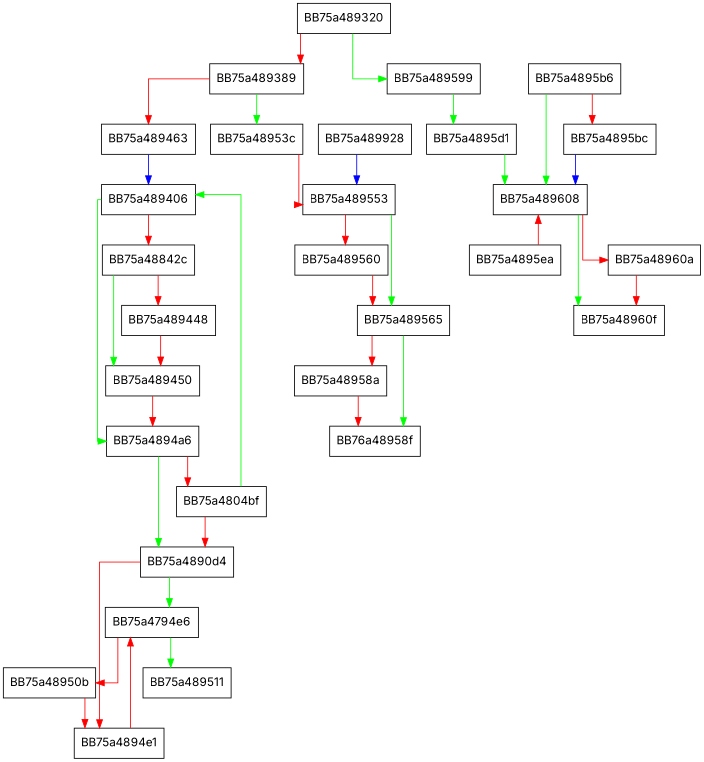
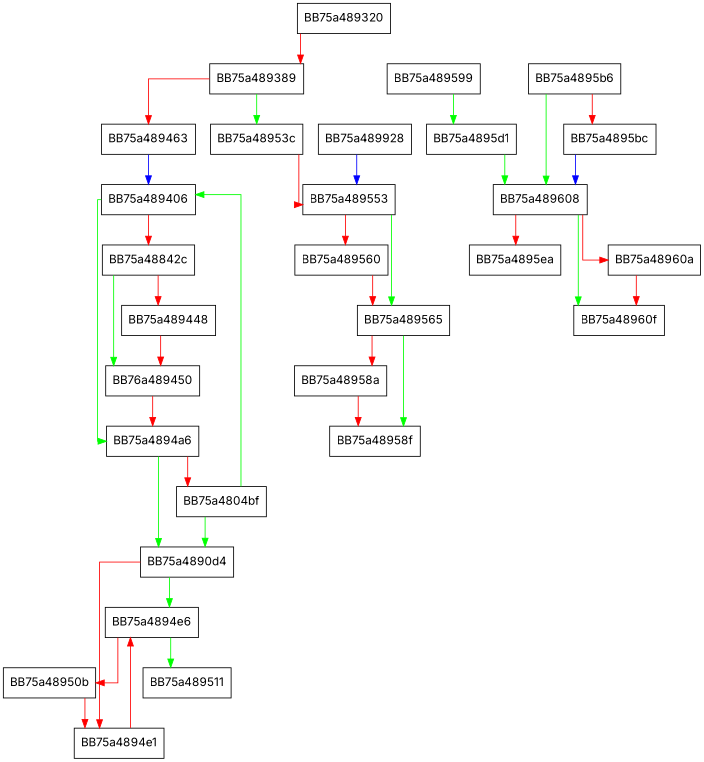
(353, 69) -> none
(538, 234) -> (516, 226)
(153, 381) -> (153, 381)
(375, 441) -> (375, 441)
(205, 528) -> (205, 528)
(152, 622) -> (152, 622)
